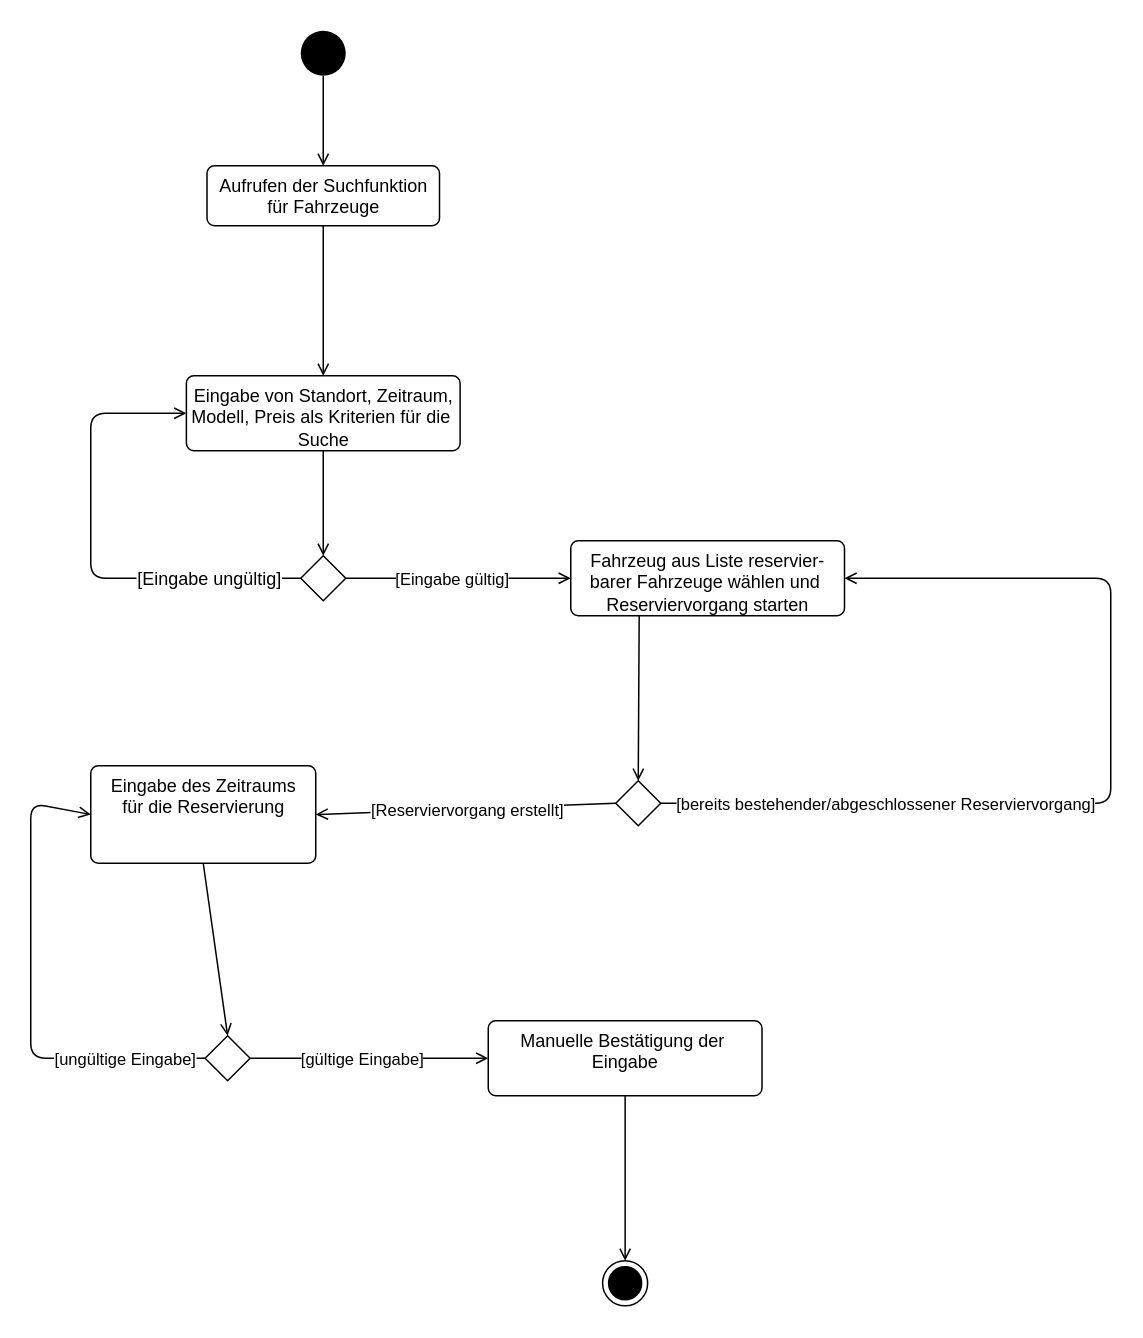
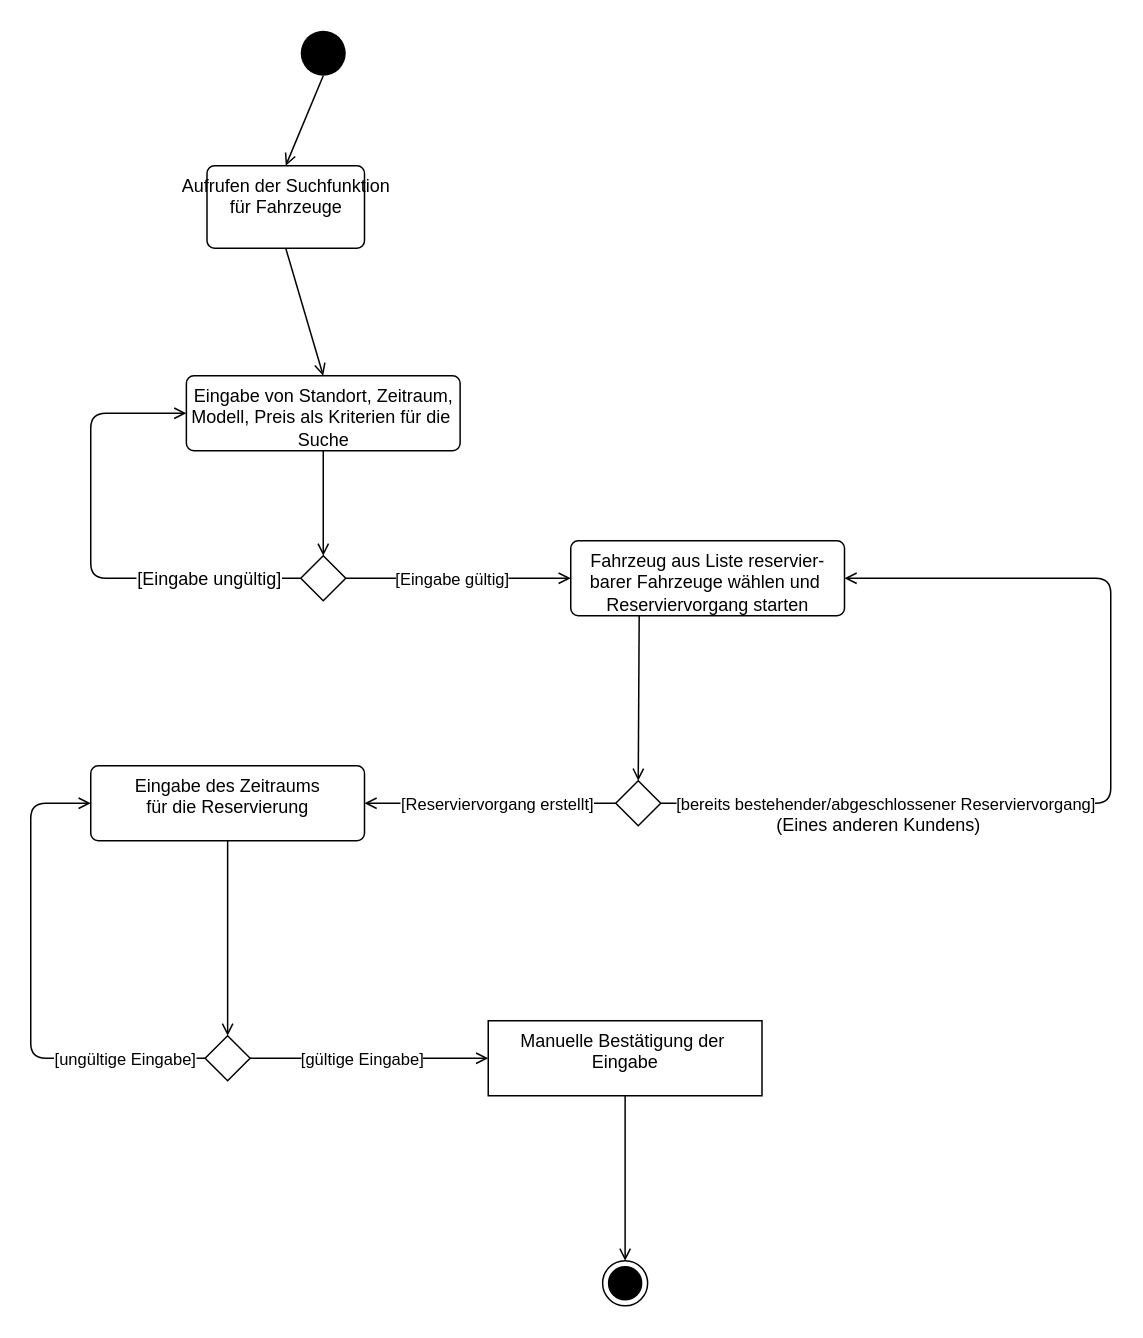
(323, 196) -> (286, 207)
(203, 815) -> (228, 803)
none -> (878, 826)
(625, 1058) -> (625, 1058)
